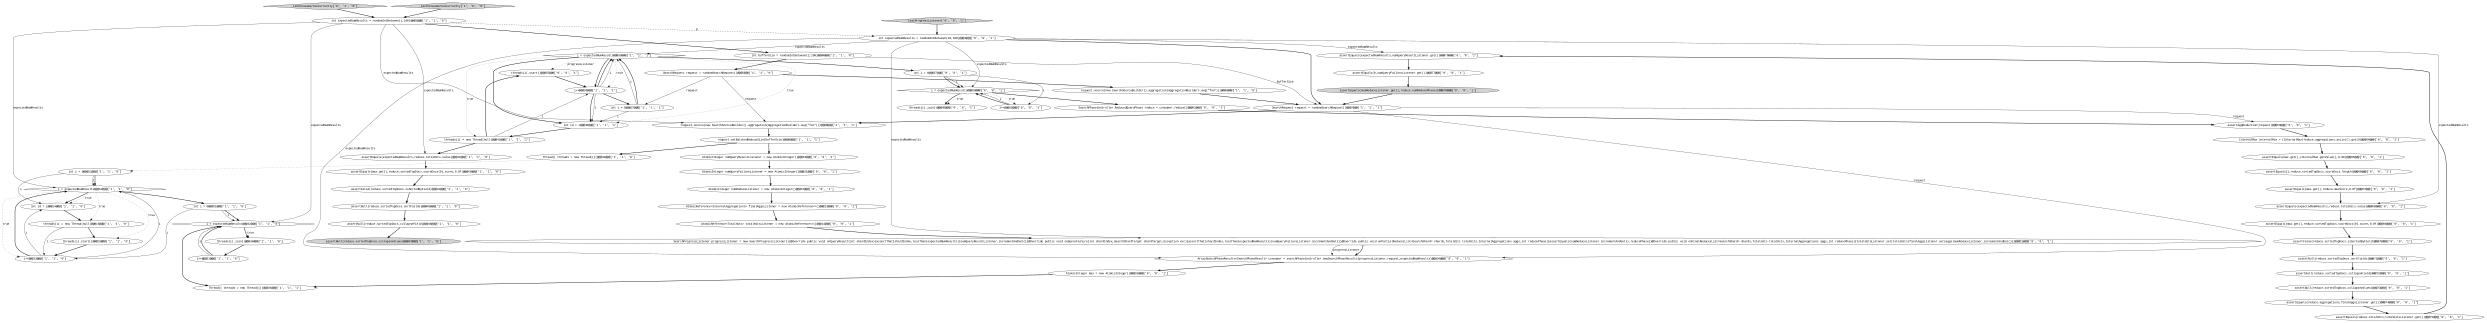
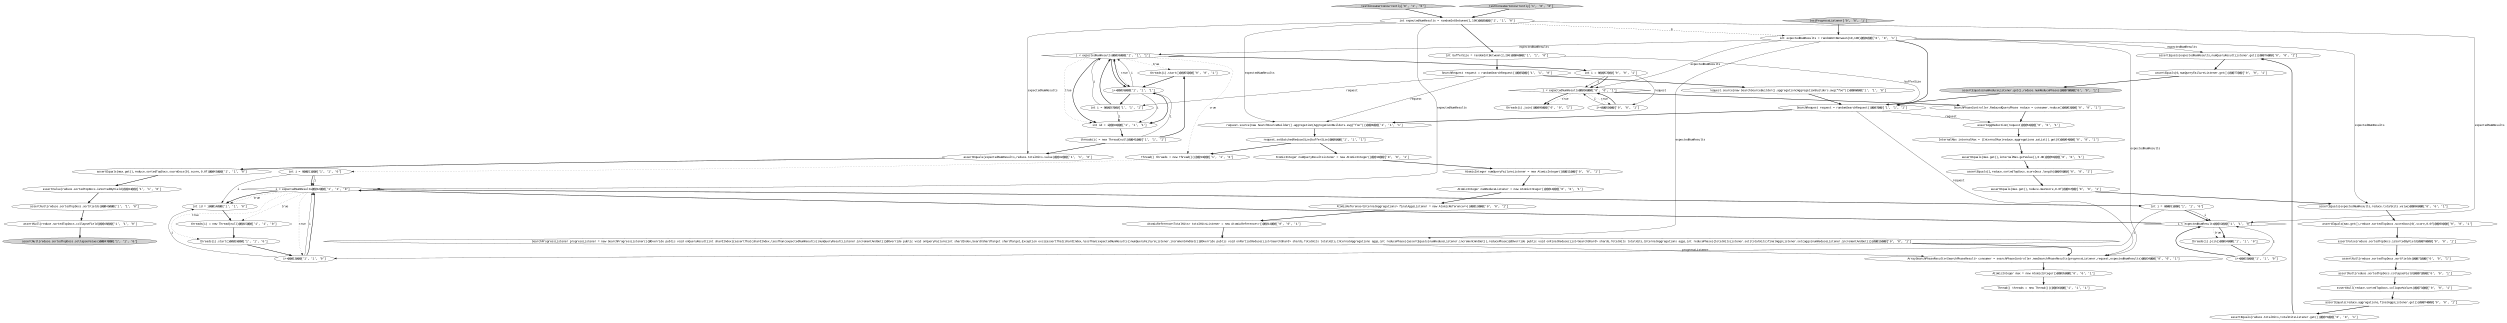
(581, 64) -> (1156, 64)
(483, 65) -> (1232, 75)
(1044, 90) -> (1660, 90)
(48, 236) -> none
(183, 250) -> (1261, 209)
